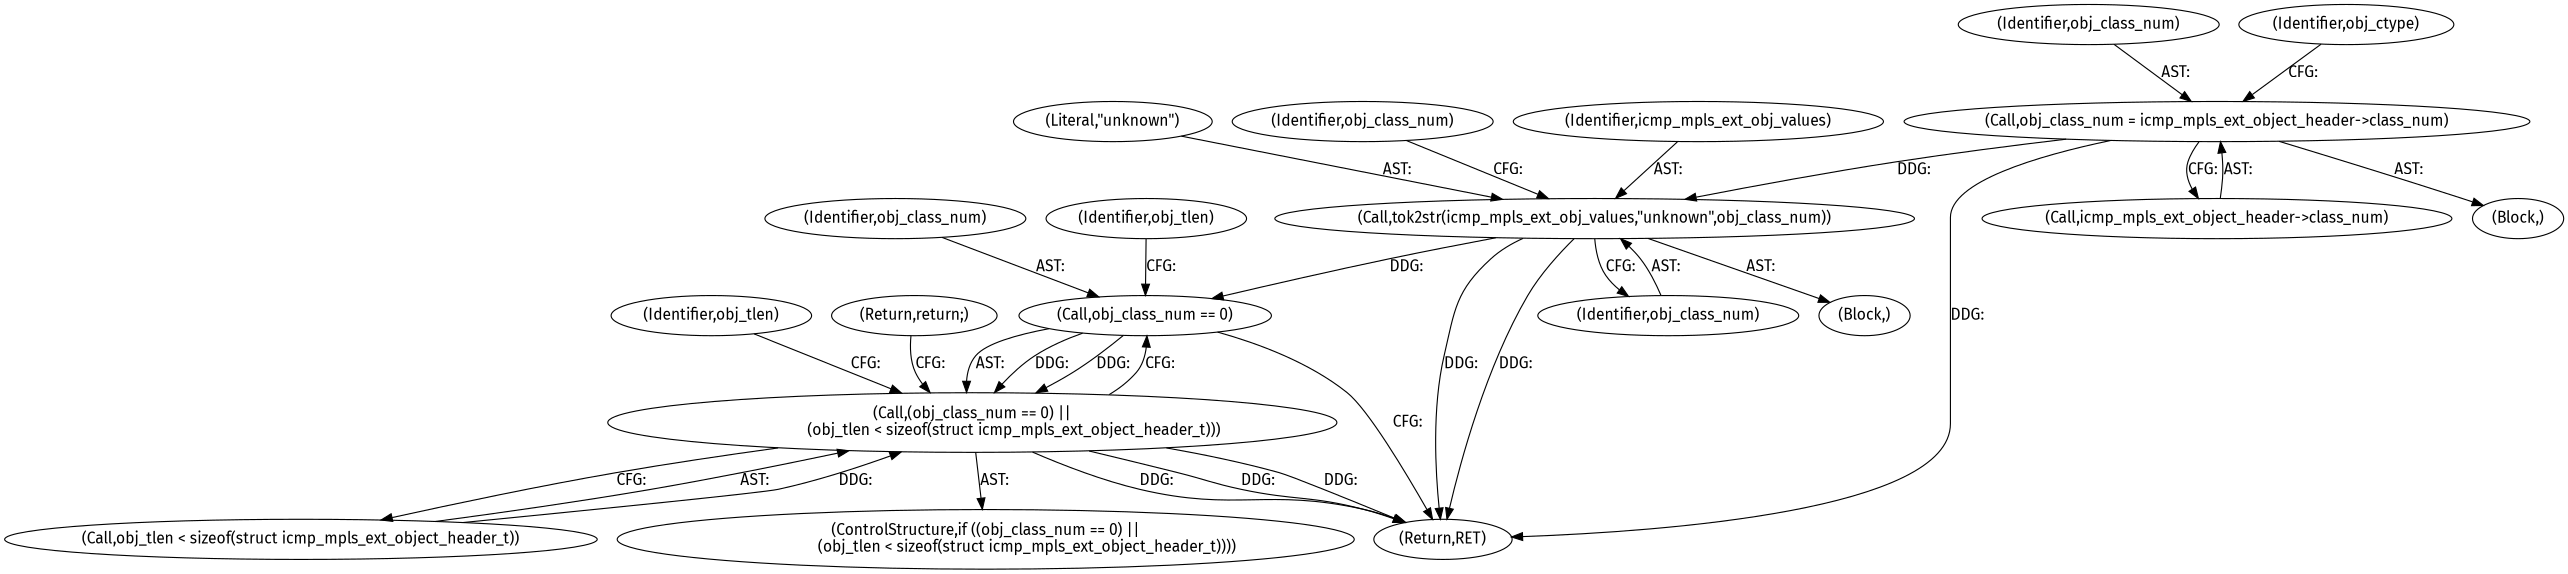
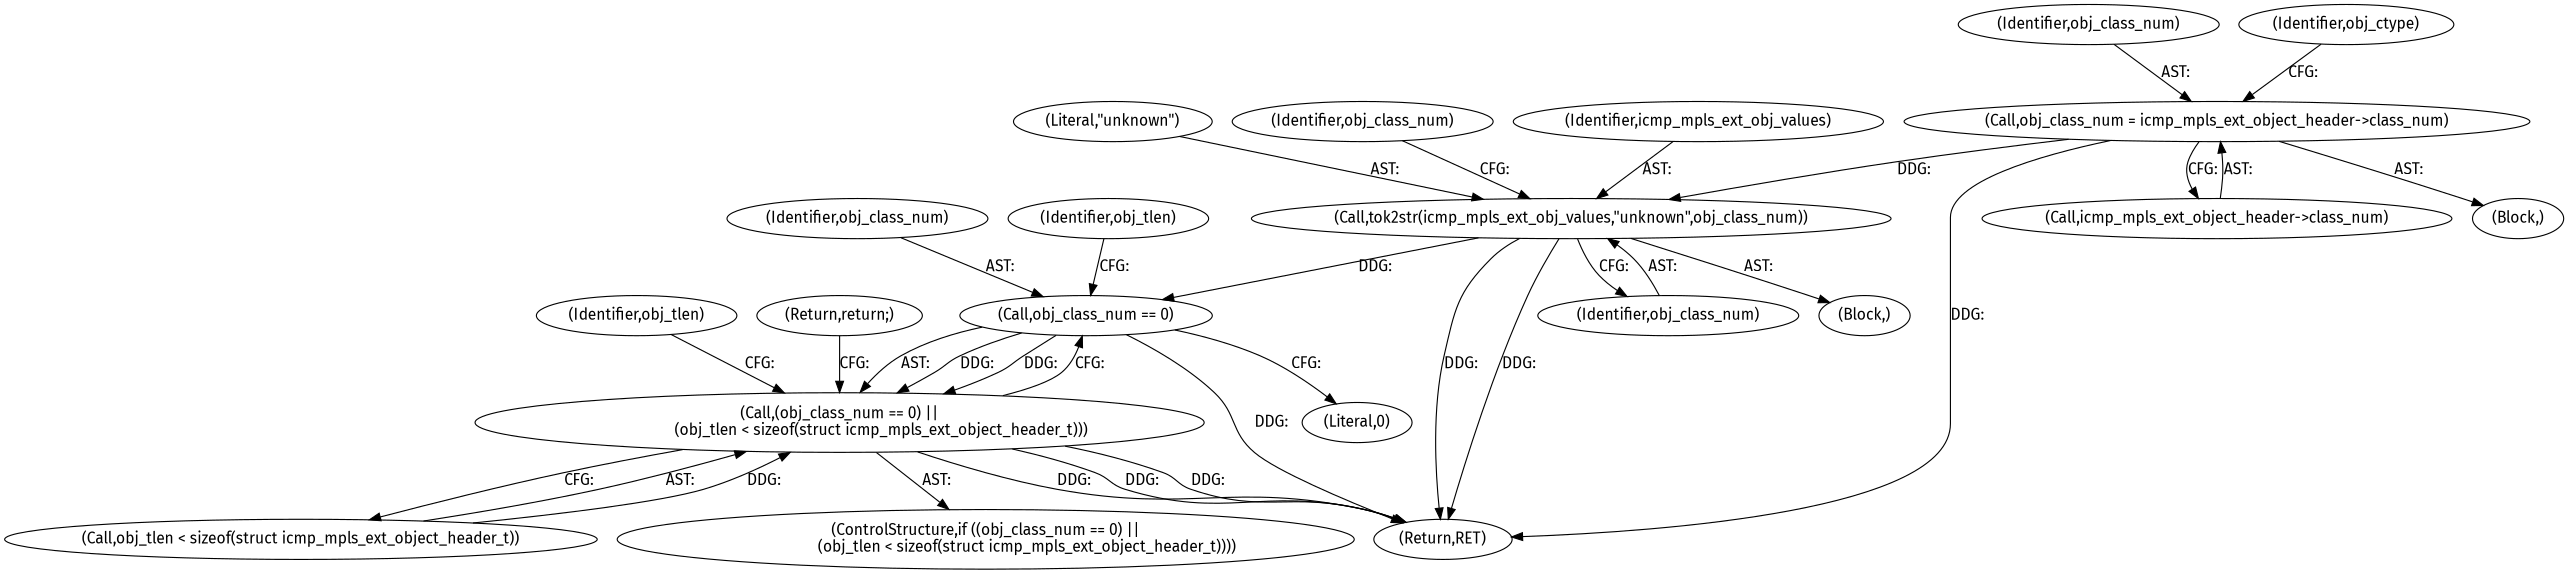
none -> (1357, 423)
(1410, 423) -> (1273, 423)
